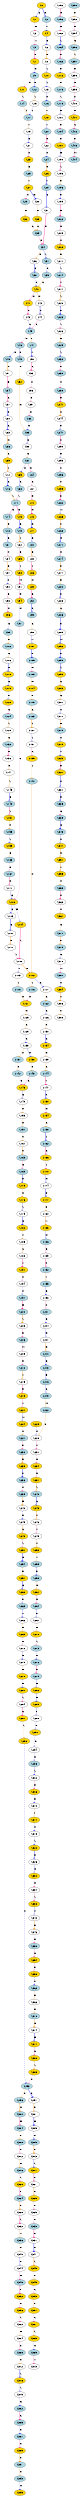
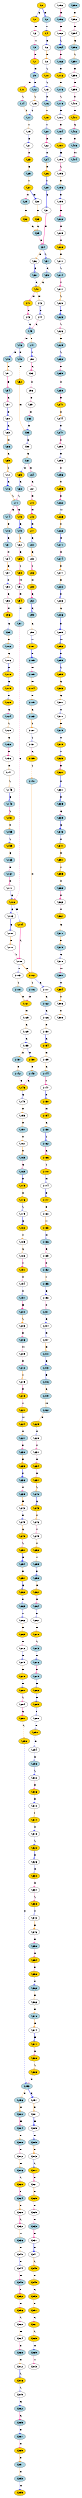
(46, 1388) -> (46, 1388)
(44, 1424) -> (41, 1417)
